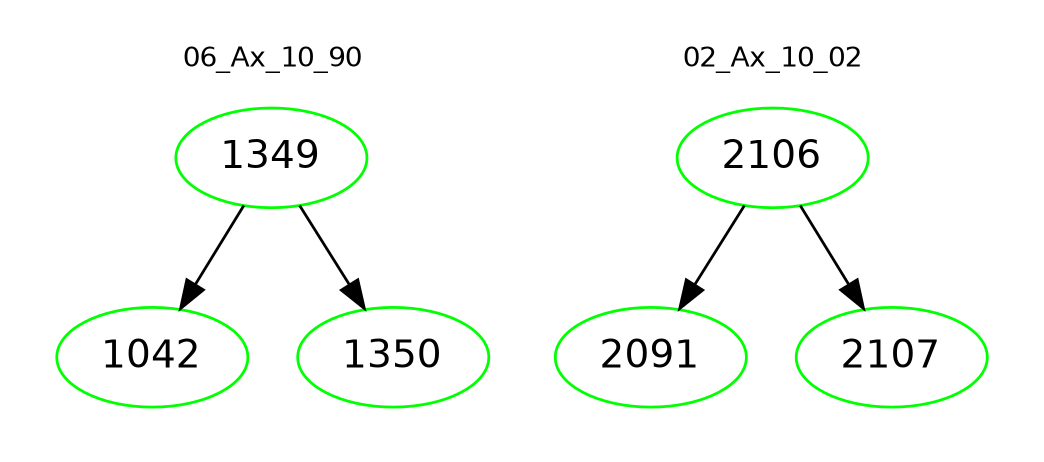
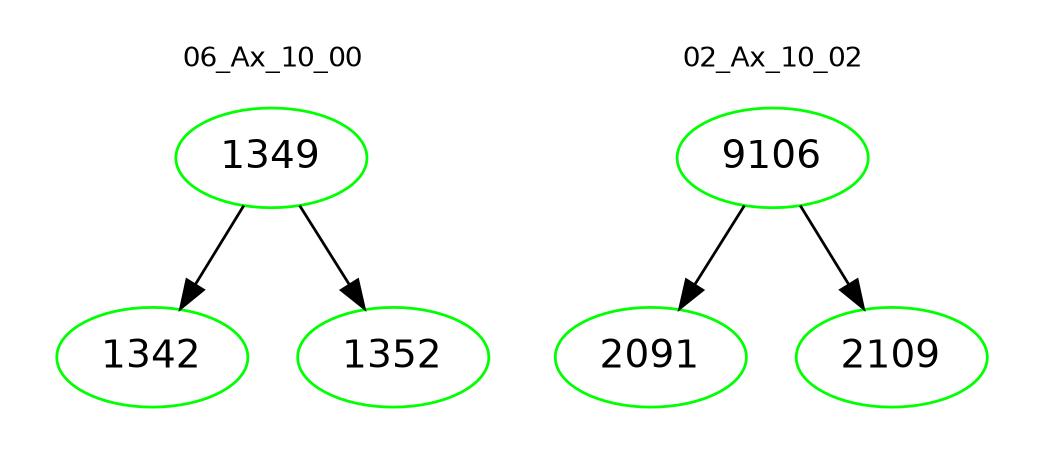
(273, 60) -> (273, 60)
(773, 158) -> (773, 158)
(152, 357) -> (152, 357)
(393, 357) -> (393, 357)
(892, 357) -> (892, 357)
